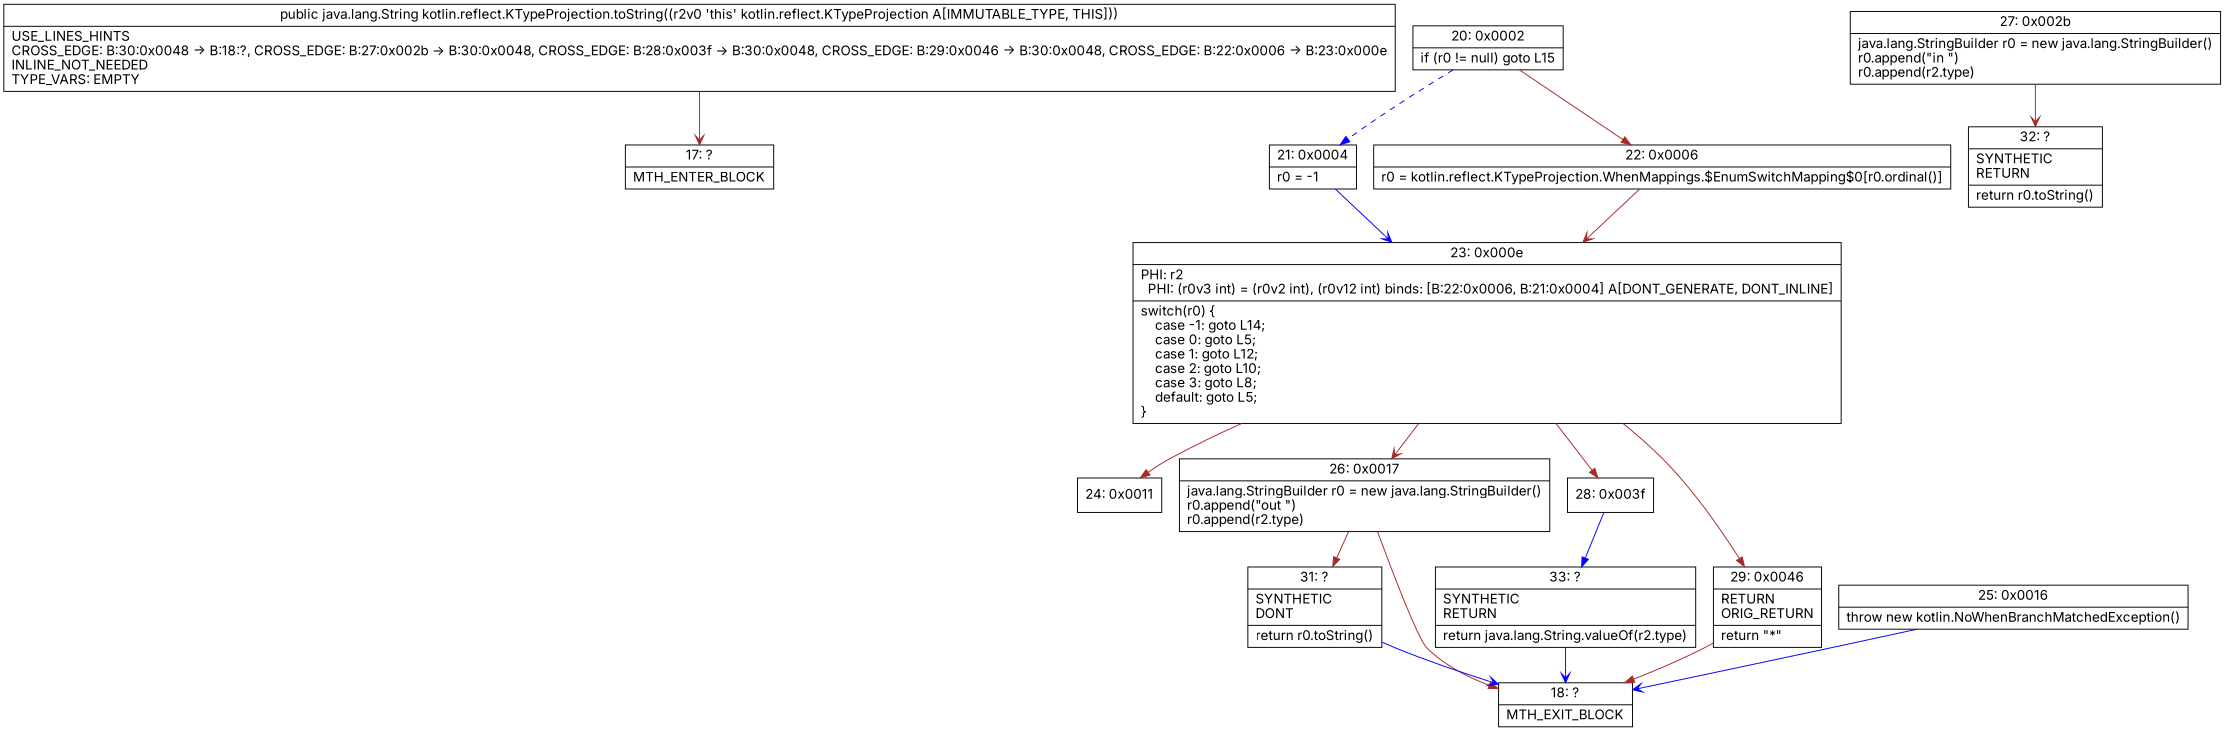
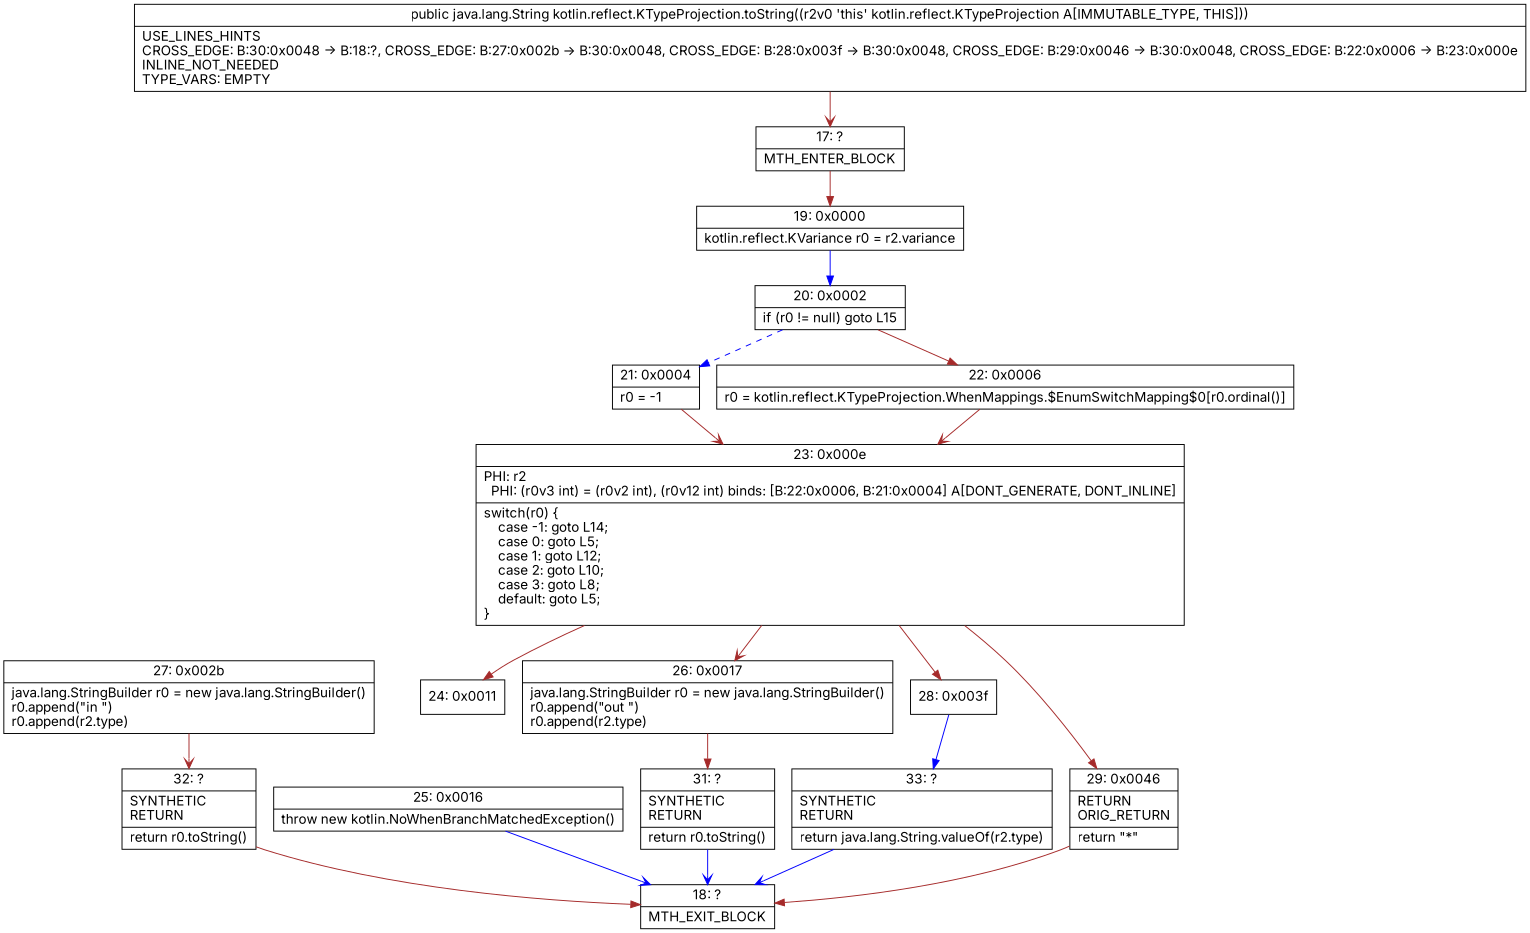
(1360, 212) -> (698, 424)
none -> (830, 228)
(1275, 614) -> (676, 816)
(1414, 624) -> (441, 888)
